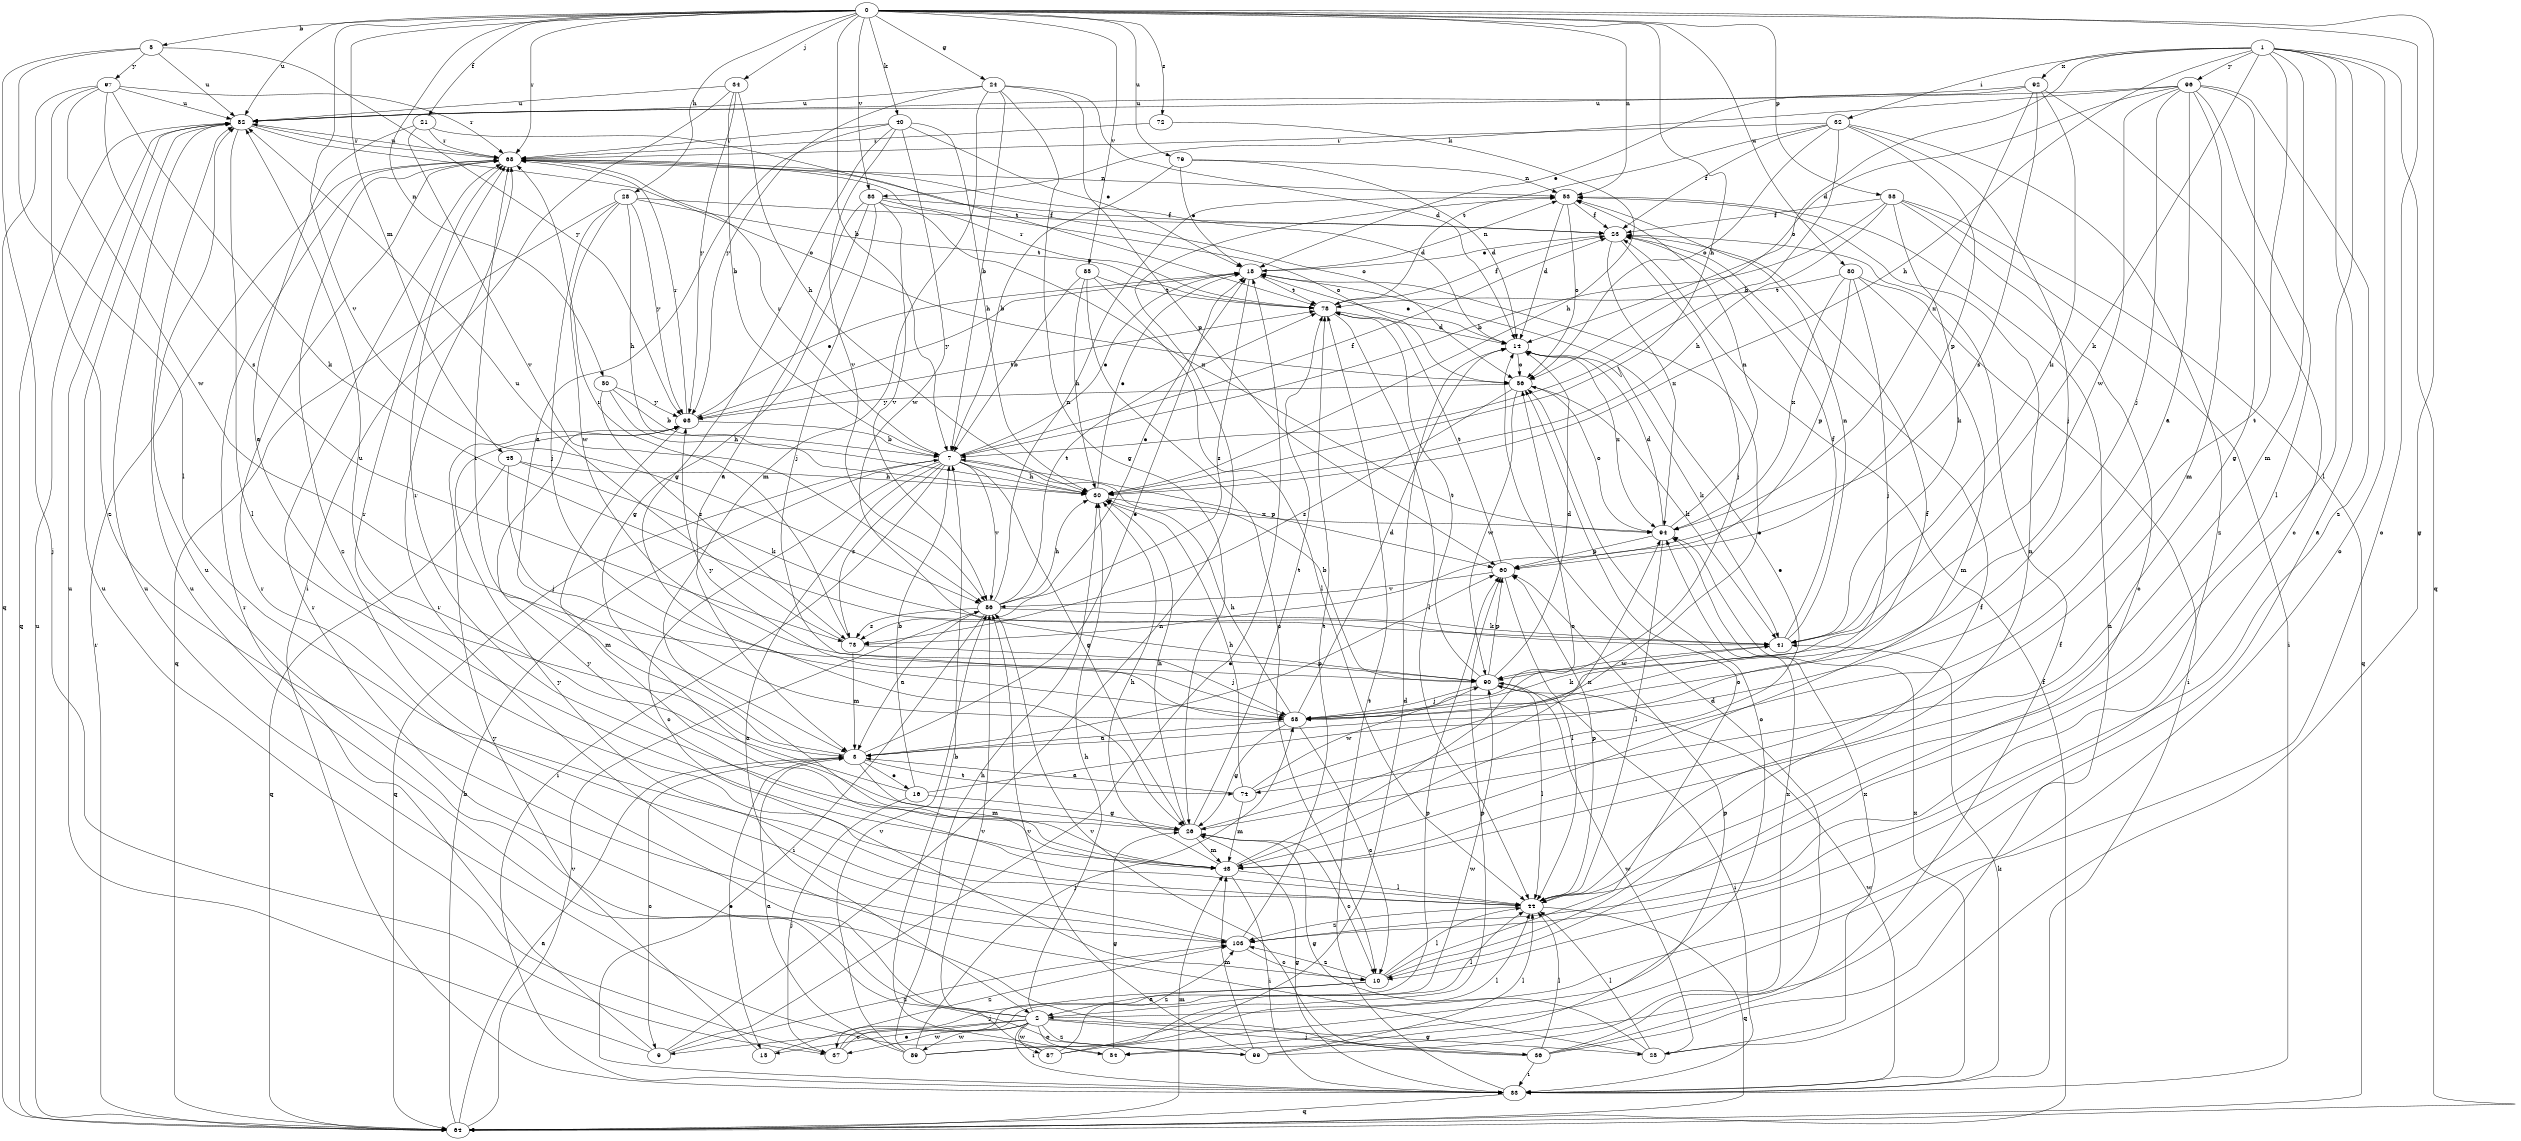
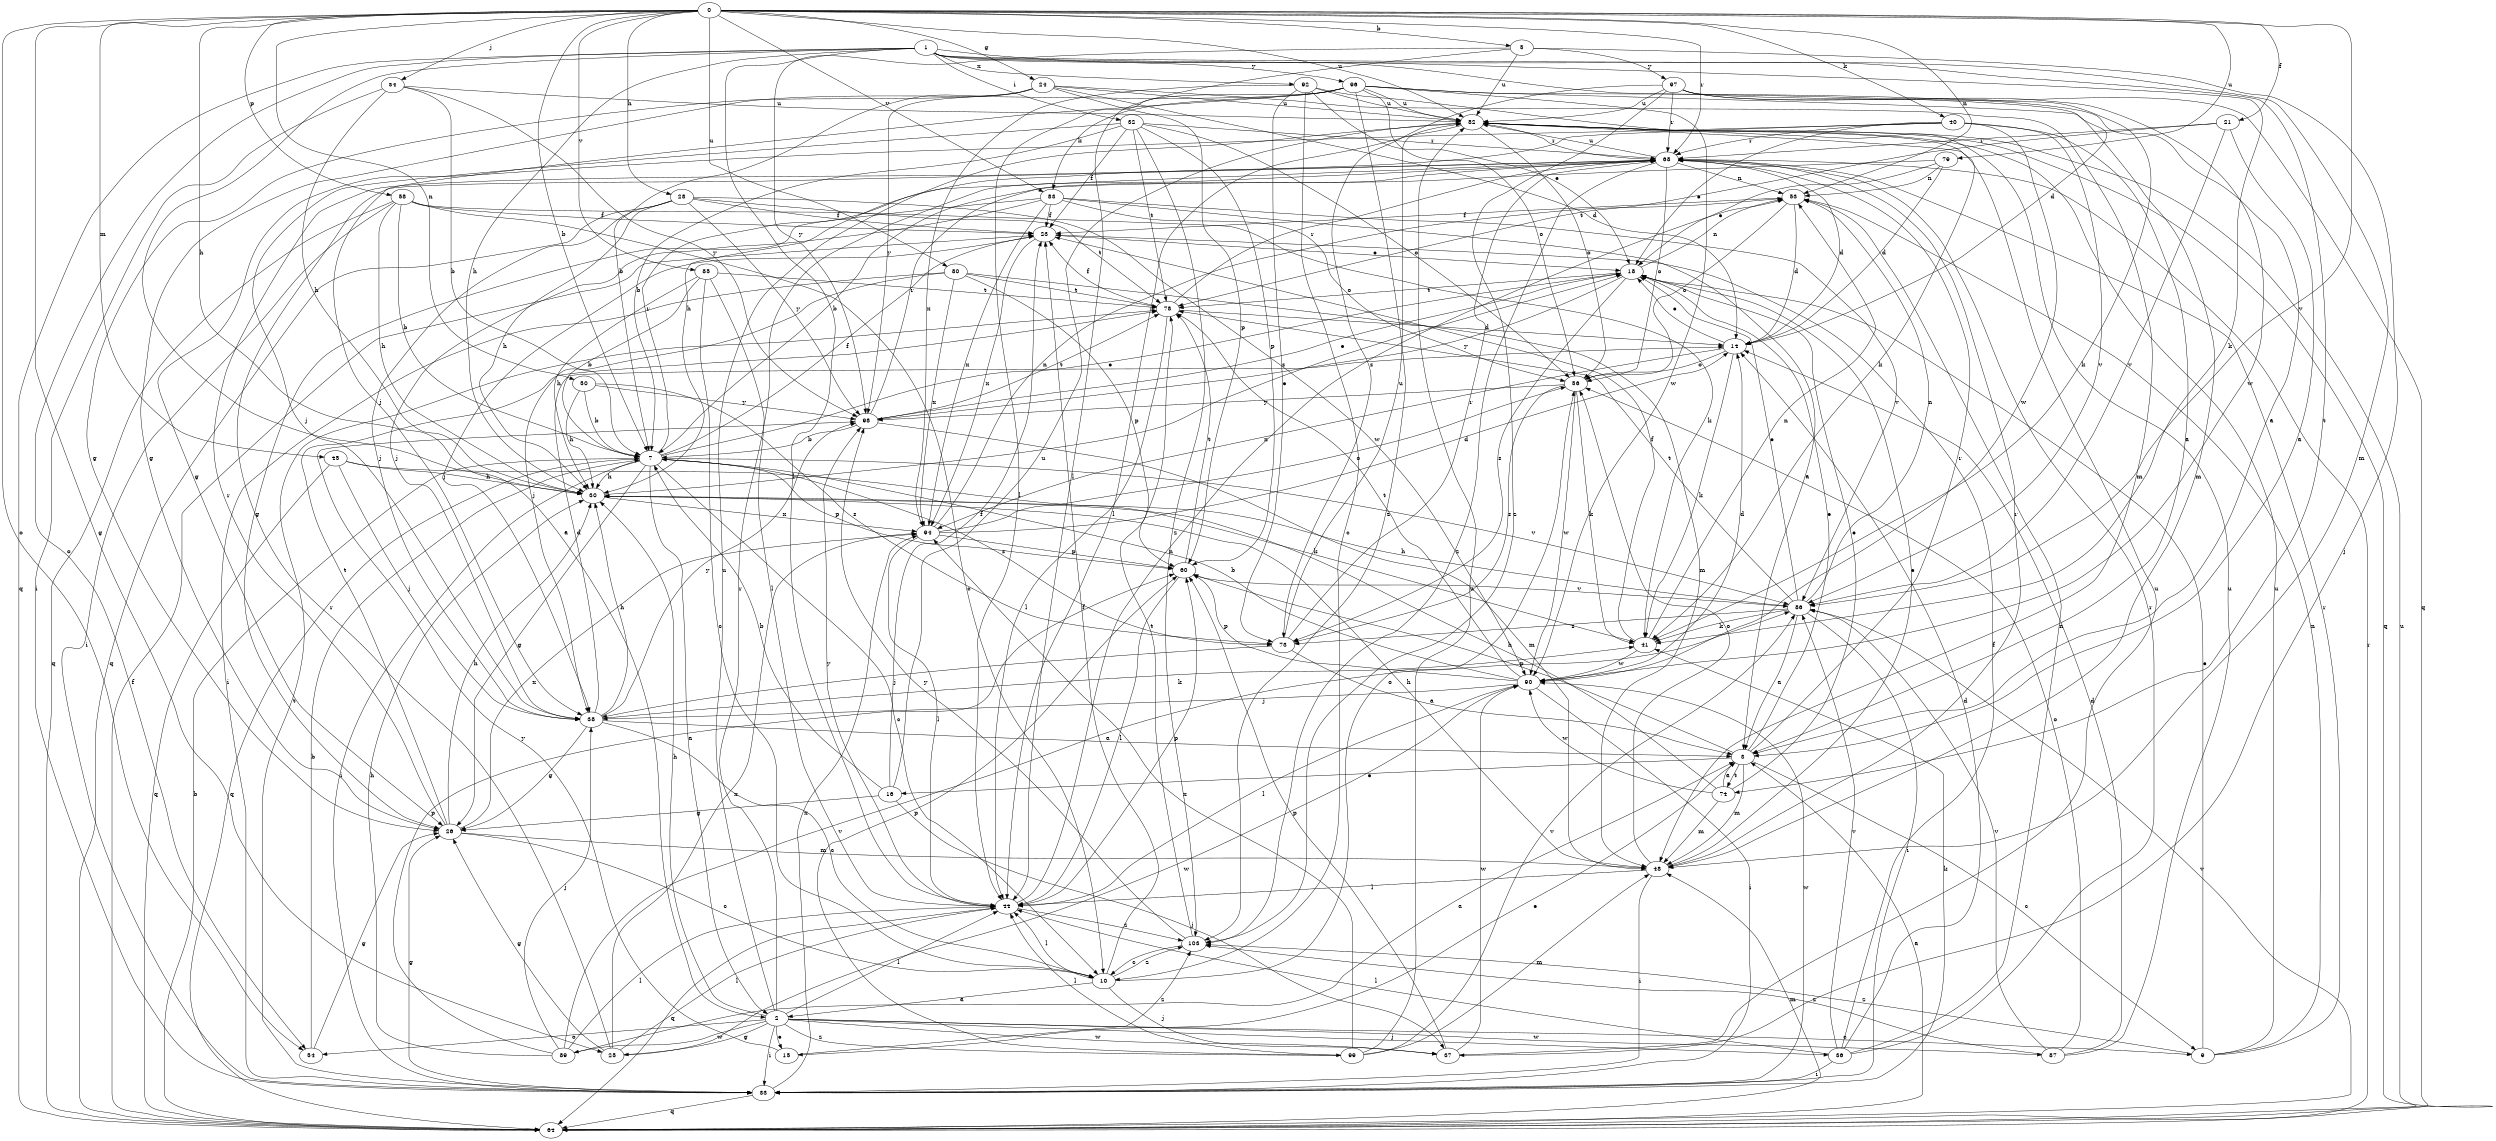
(1161, 122) -> none
(857, 701) -> (1432, 701)
